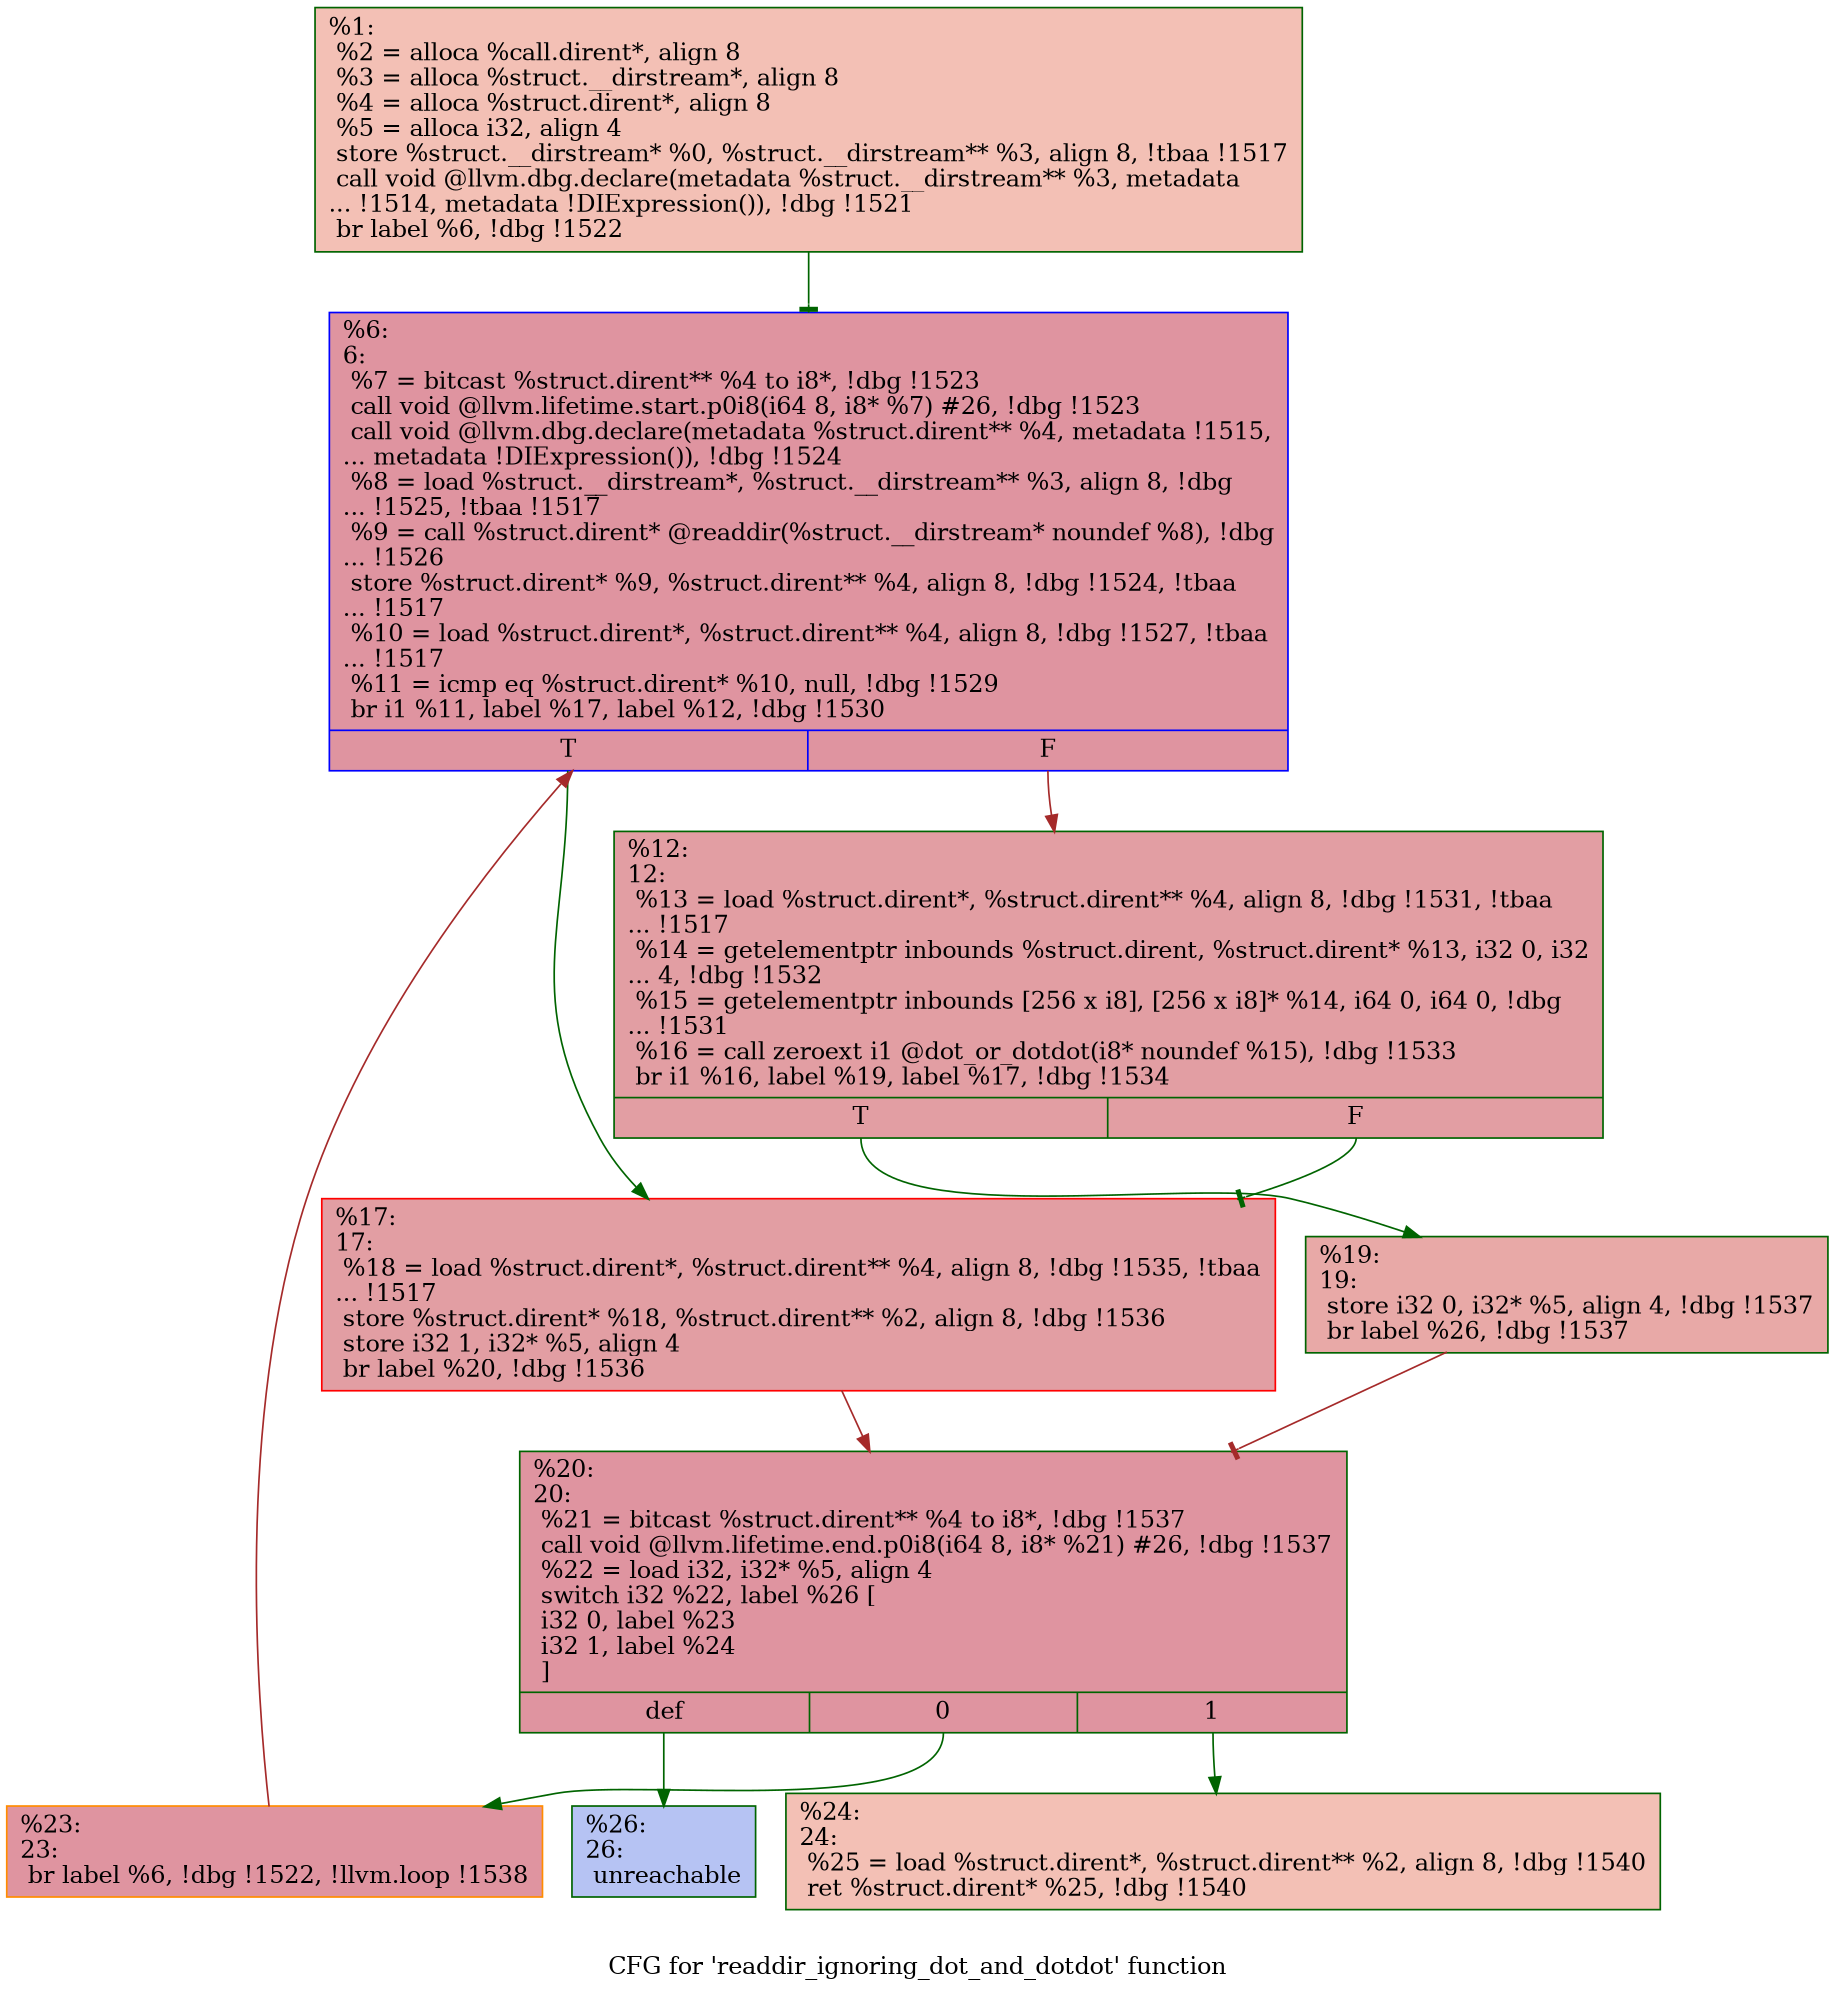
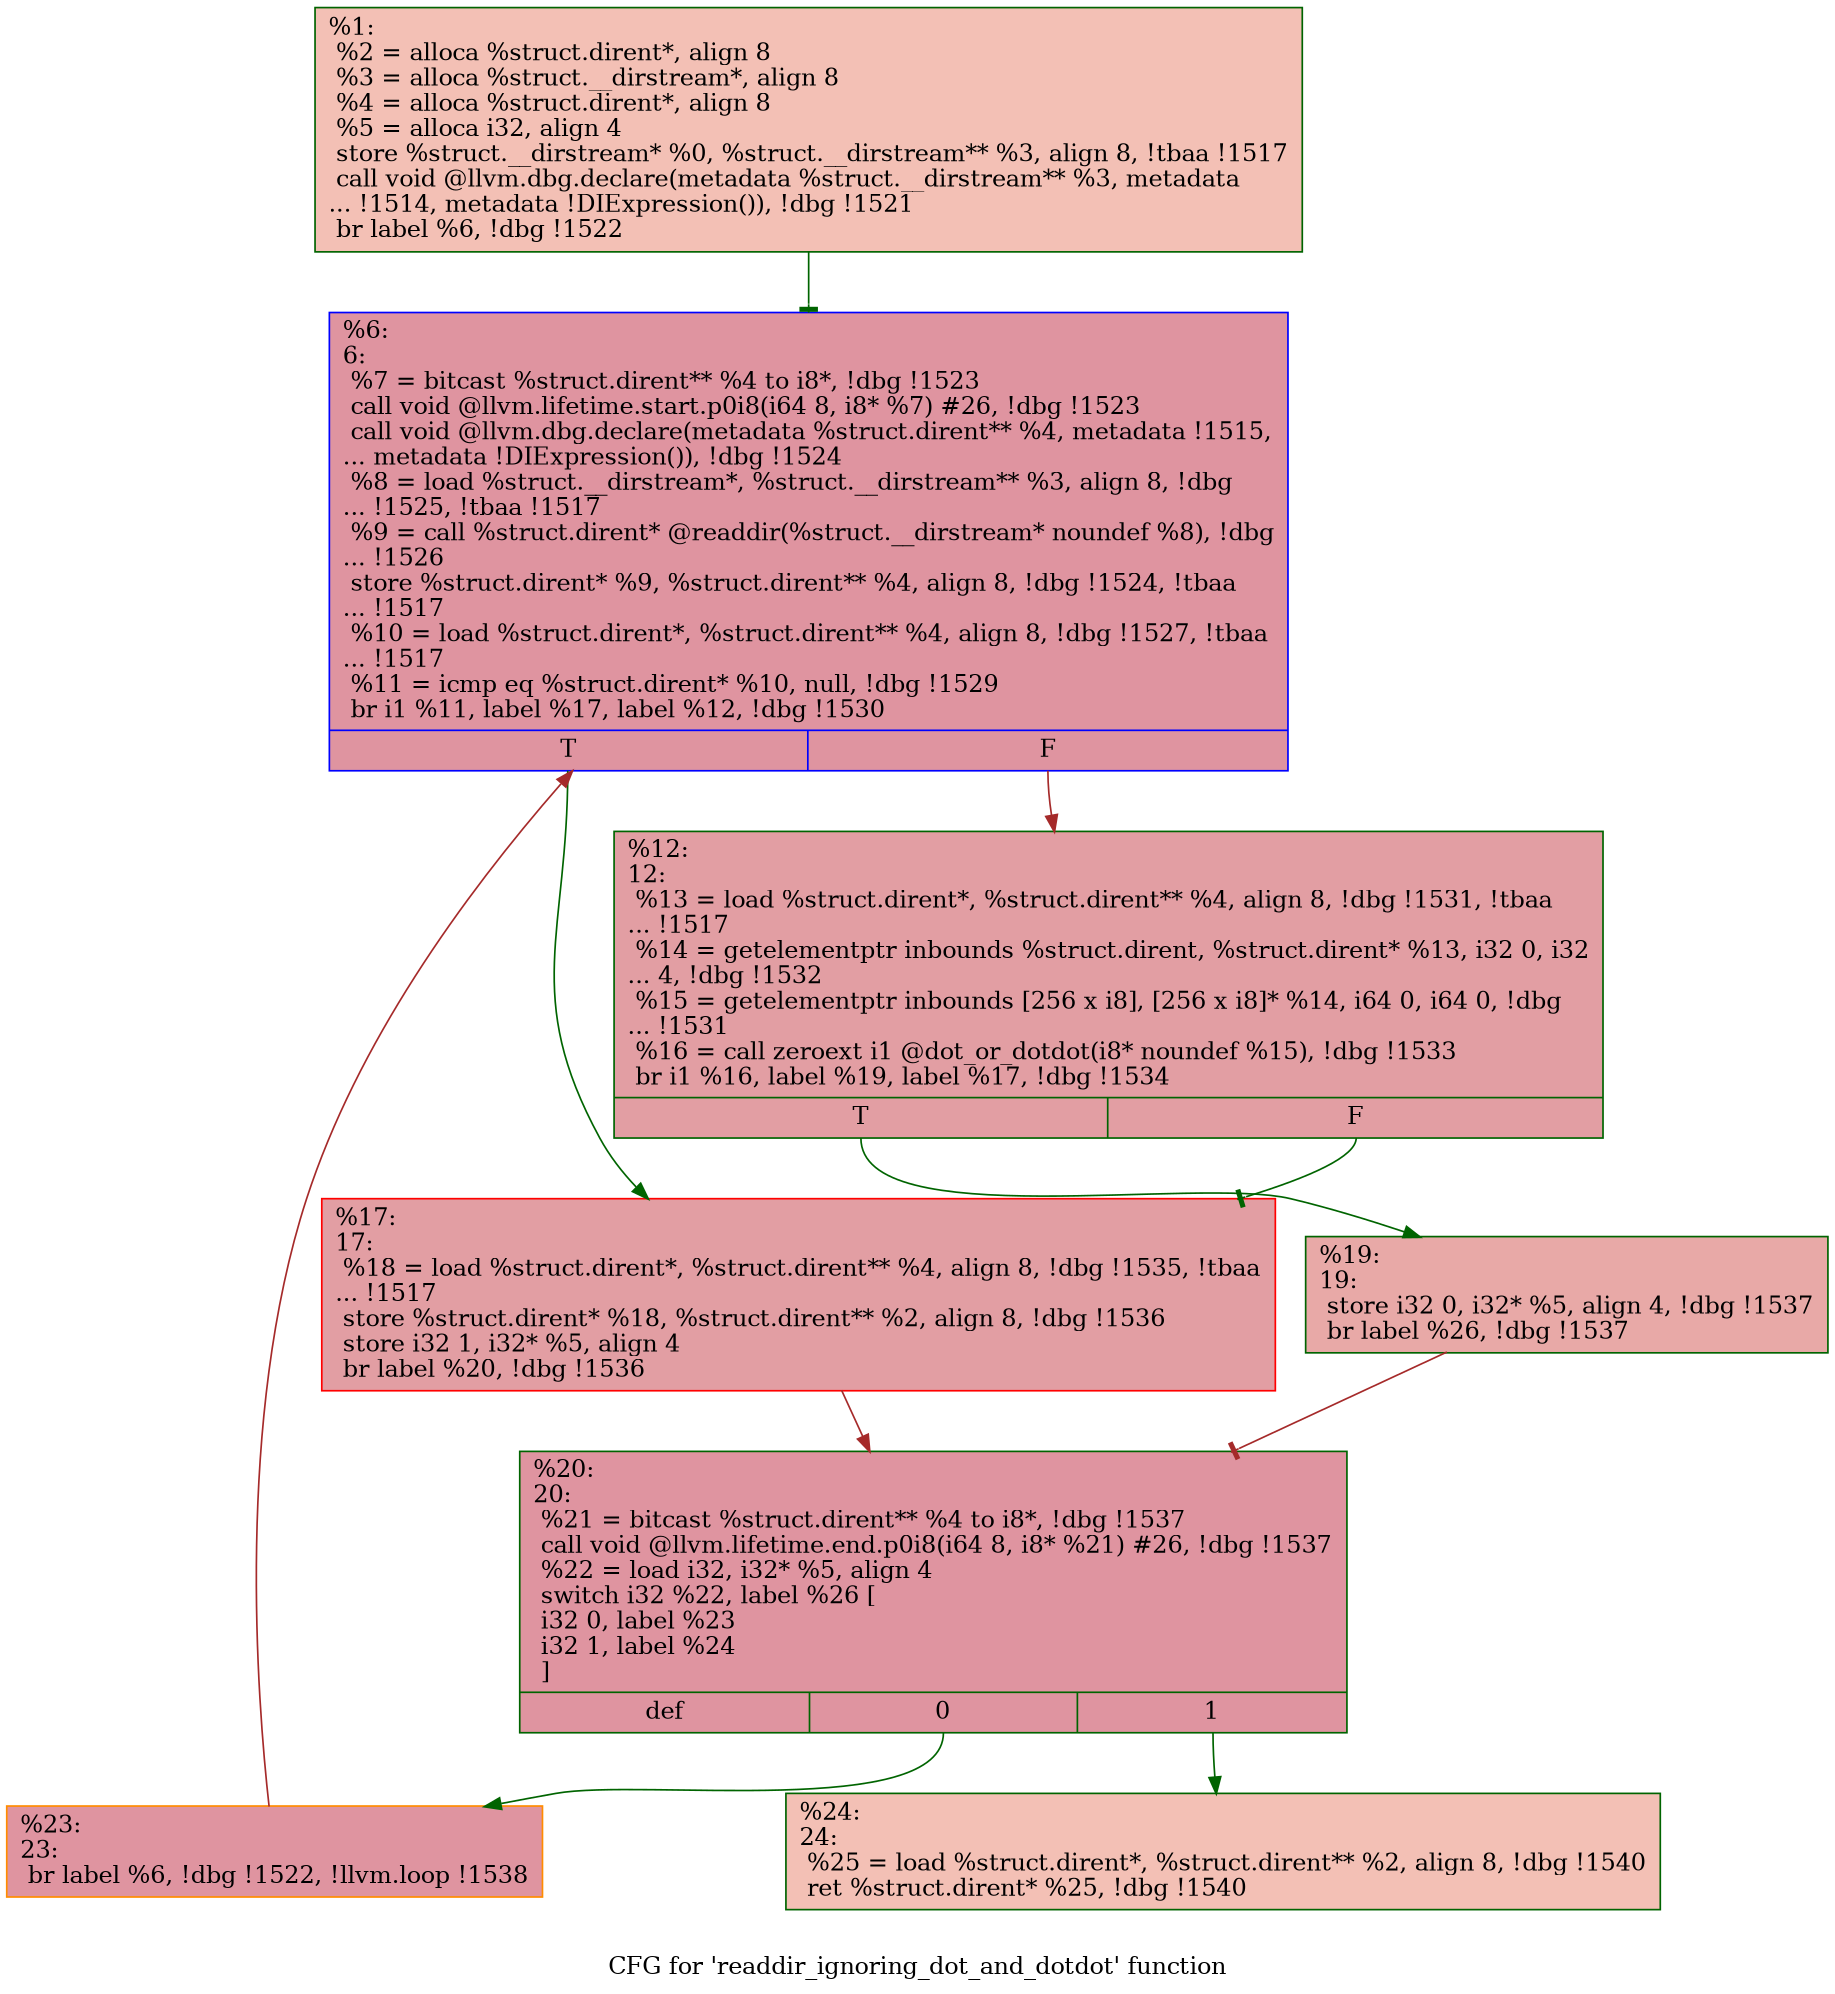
(535, 53) -> (550, 53)
(664, 1852) -> none
